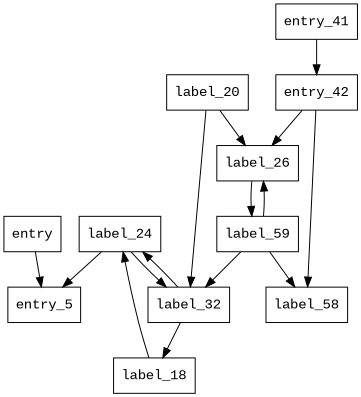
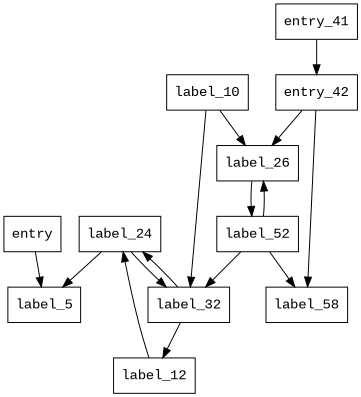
(207, 92) -> (207, 92)
(258, 234) -> (258, 234)
(44, 305) -> (44, 305)
(154, 376) -> (154, 376)
